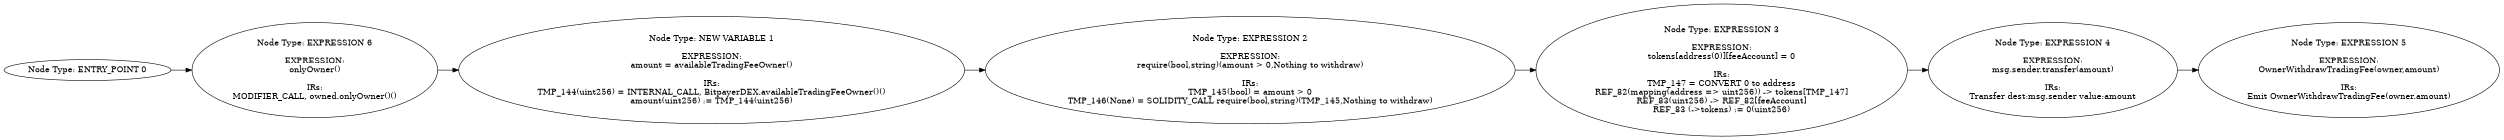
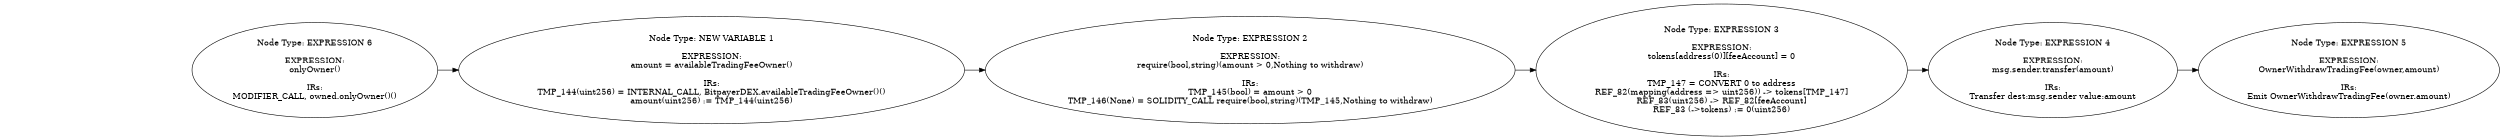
(88, 70) -> none
